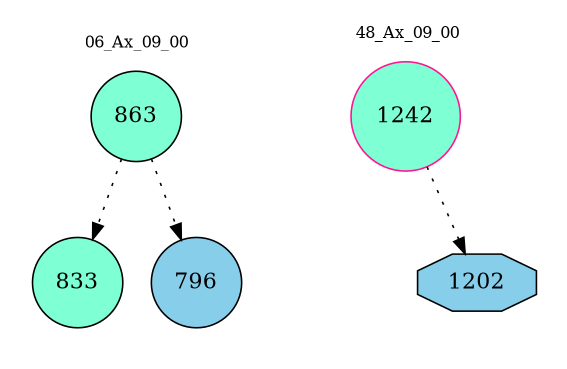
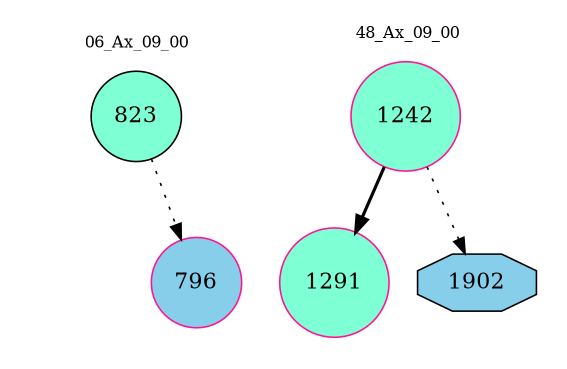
(136, 116) -> (136, 116)
(78, 283) -> none
(197, 283) -> (197, 283)
none -> (334, 283)
(477, 283) -> (477, 283)
